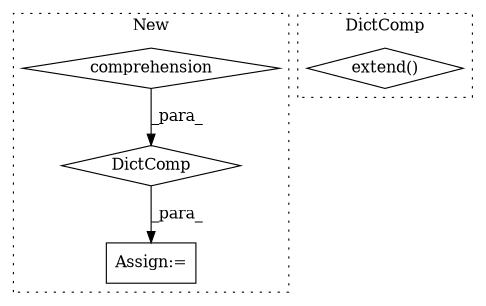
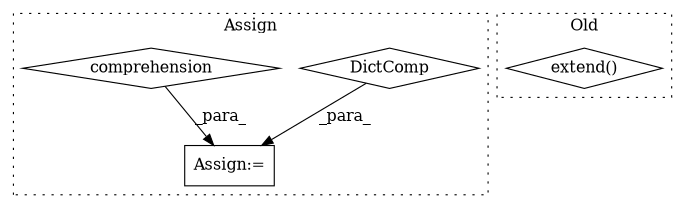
(151, 26) -> (251, 26)
(385, 26) -> (584, 26)
(151, 111) -> (186, 111)
